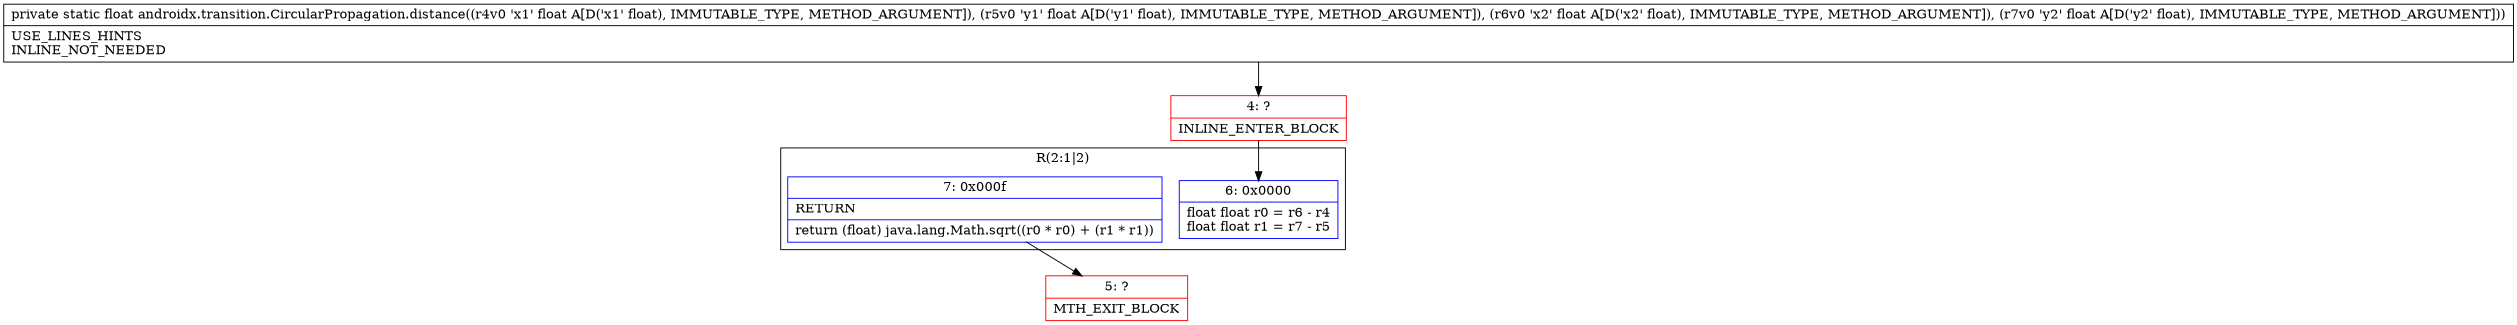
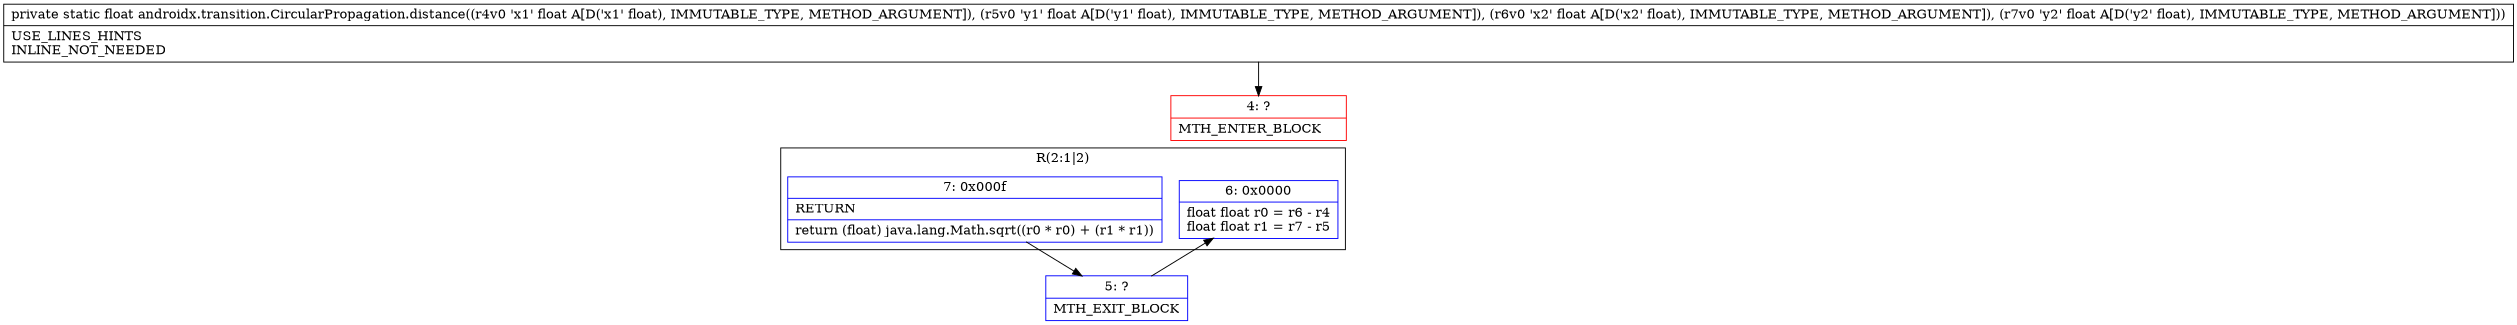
(1259, 129) -> (1250, 129)
(1259, 156) -> (1178, 260)
(1117, 298) -> (1117, 298)
